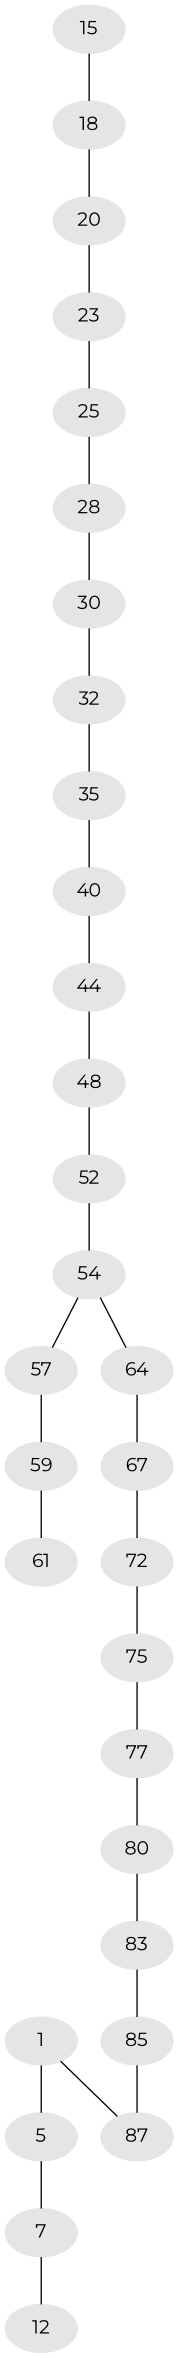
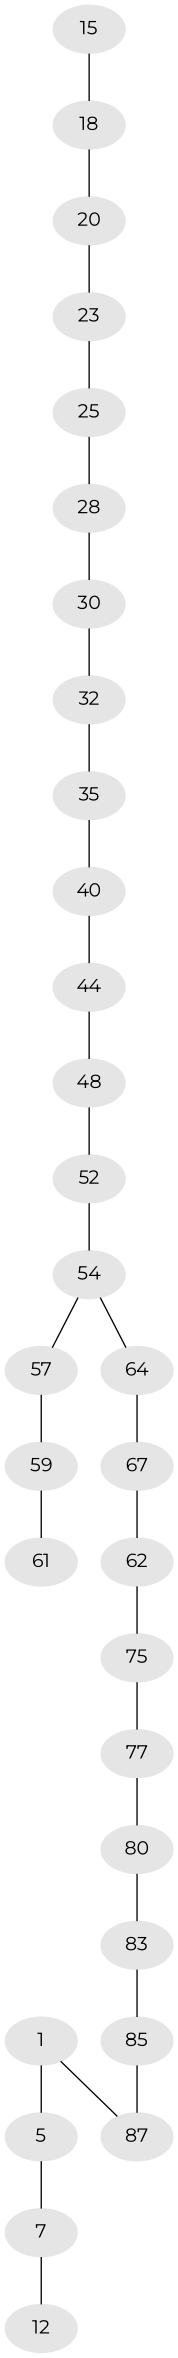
(137, 1562) -> (137, 1562)
